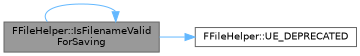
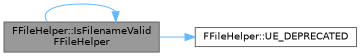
(82, 37) -> (82, 37)
